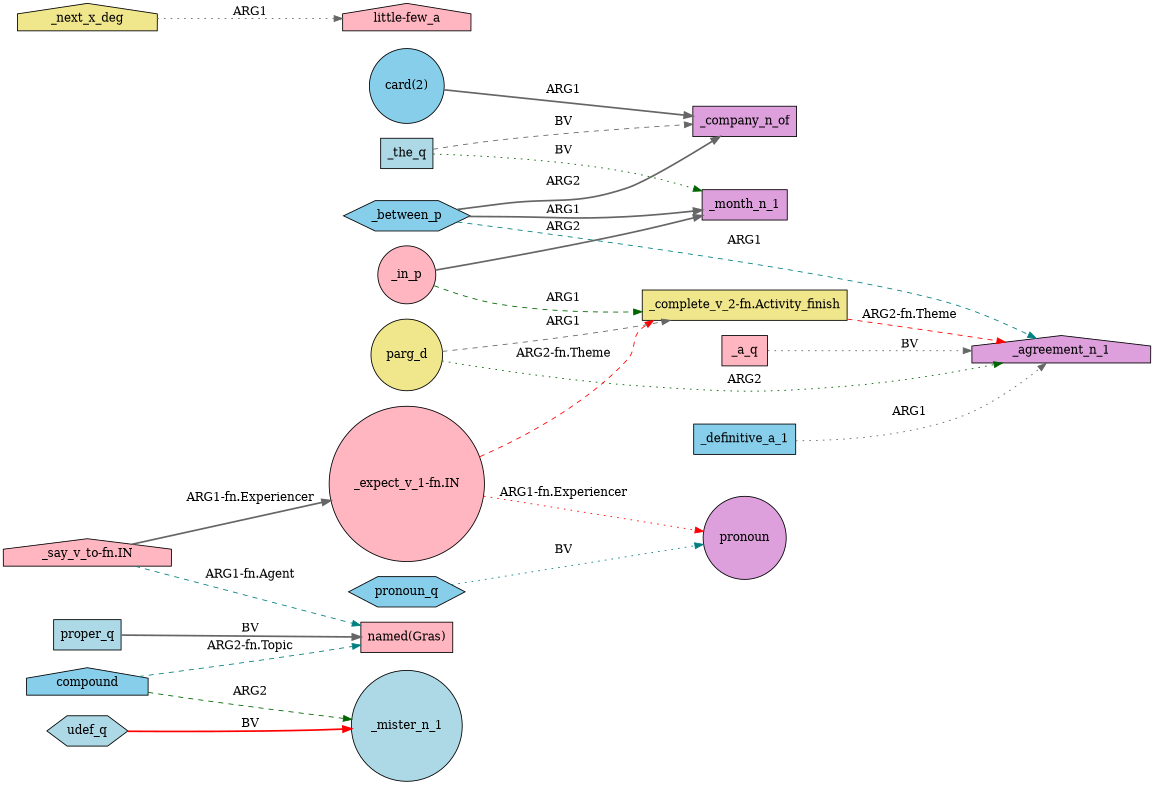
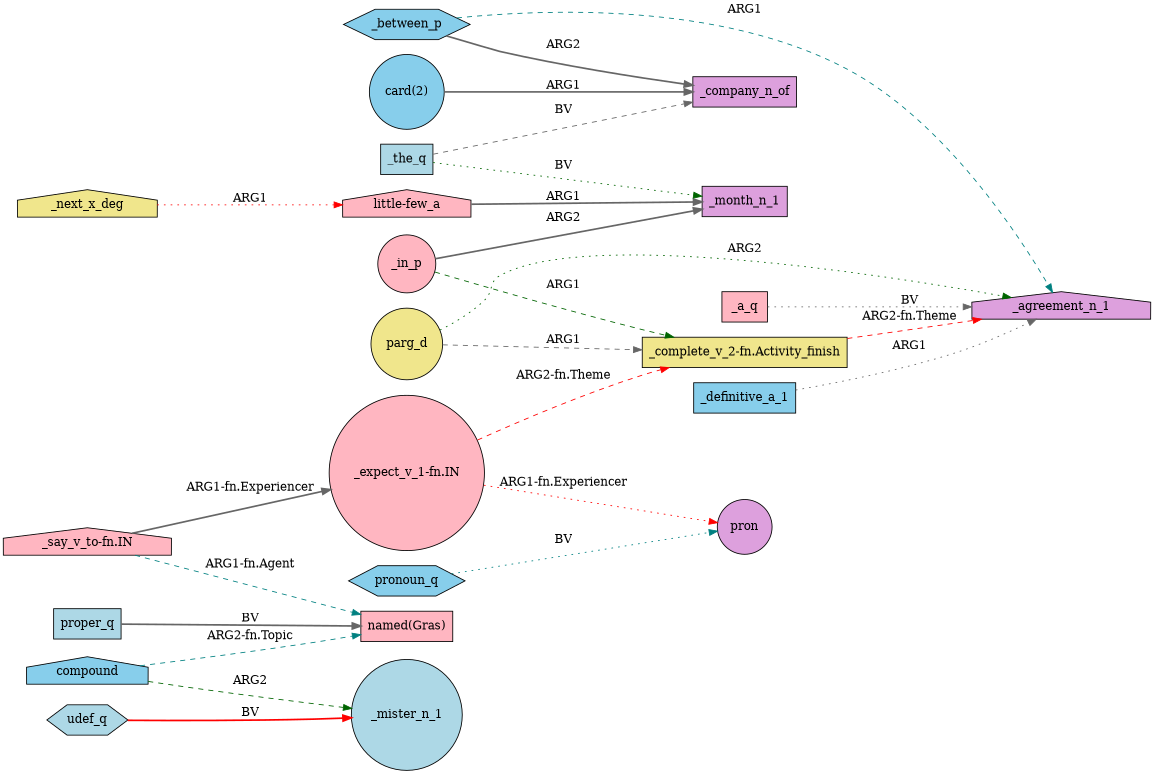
(246, 19) -> (246, 205)
(581, 218) -> (582, 203)
(745, 538) -> (745, 527)
